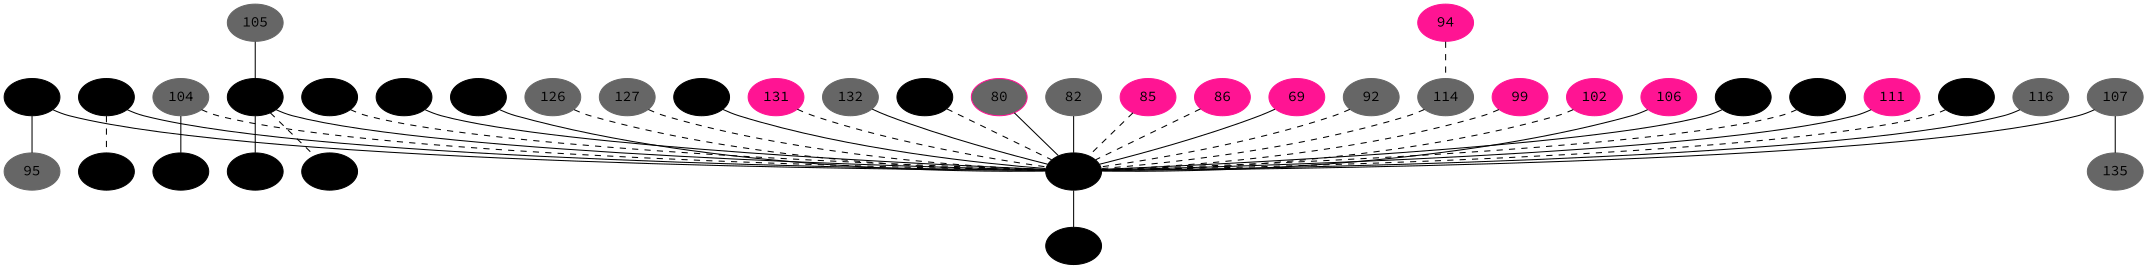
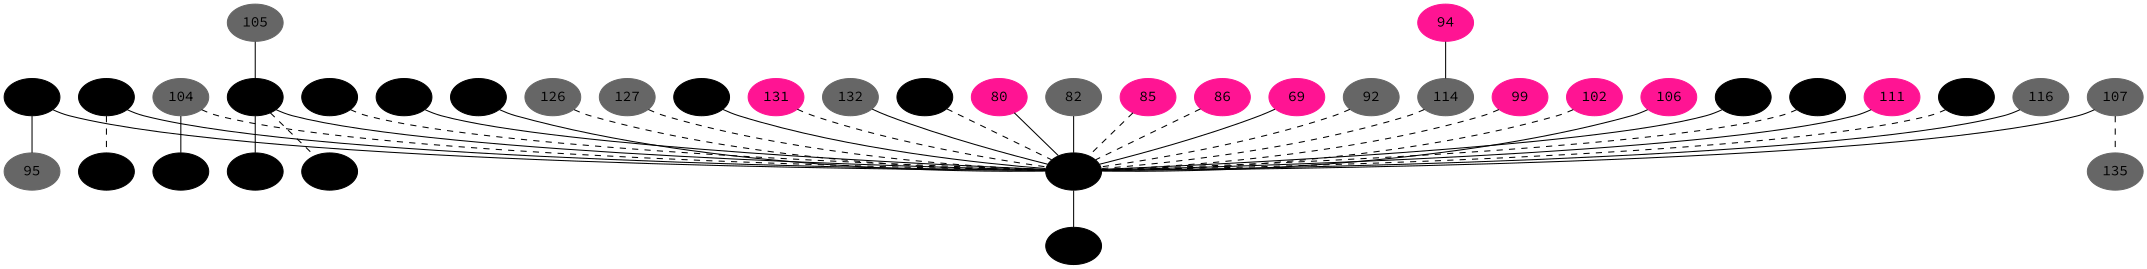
(1446, 60) -> (1446, 60)
(999, 97) -> (999, 97)
(2115, 134) -> (2115, 134)
